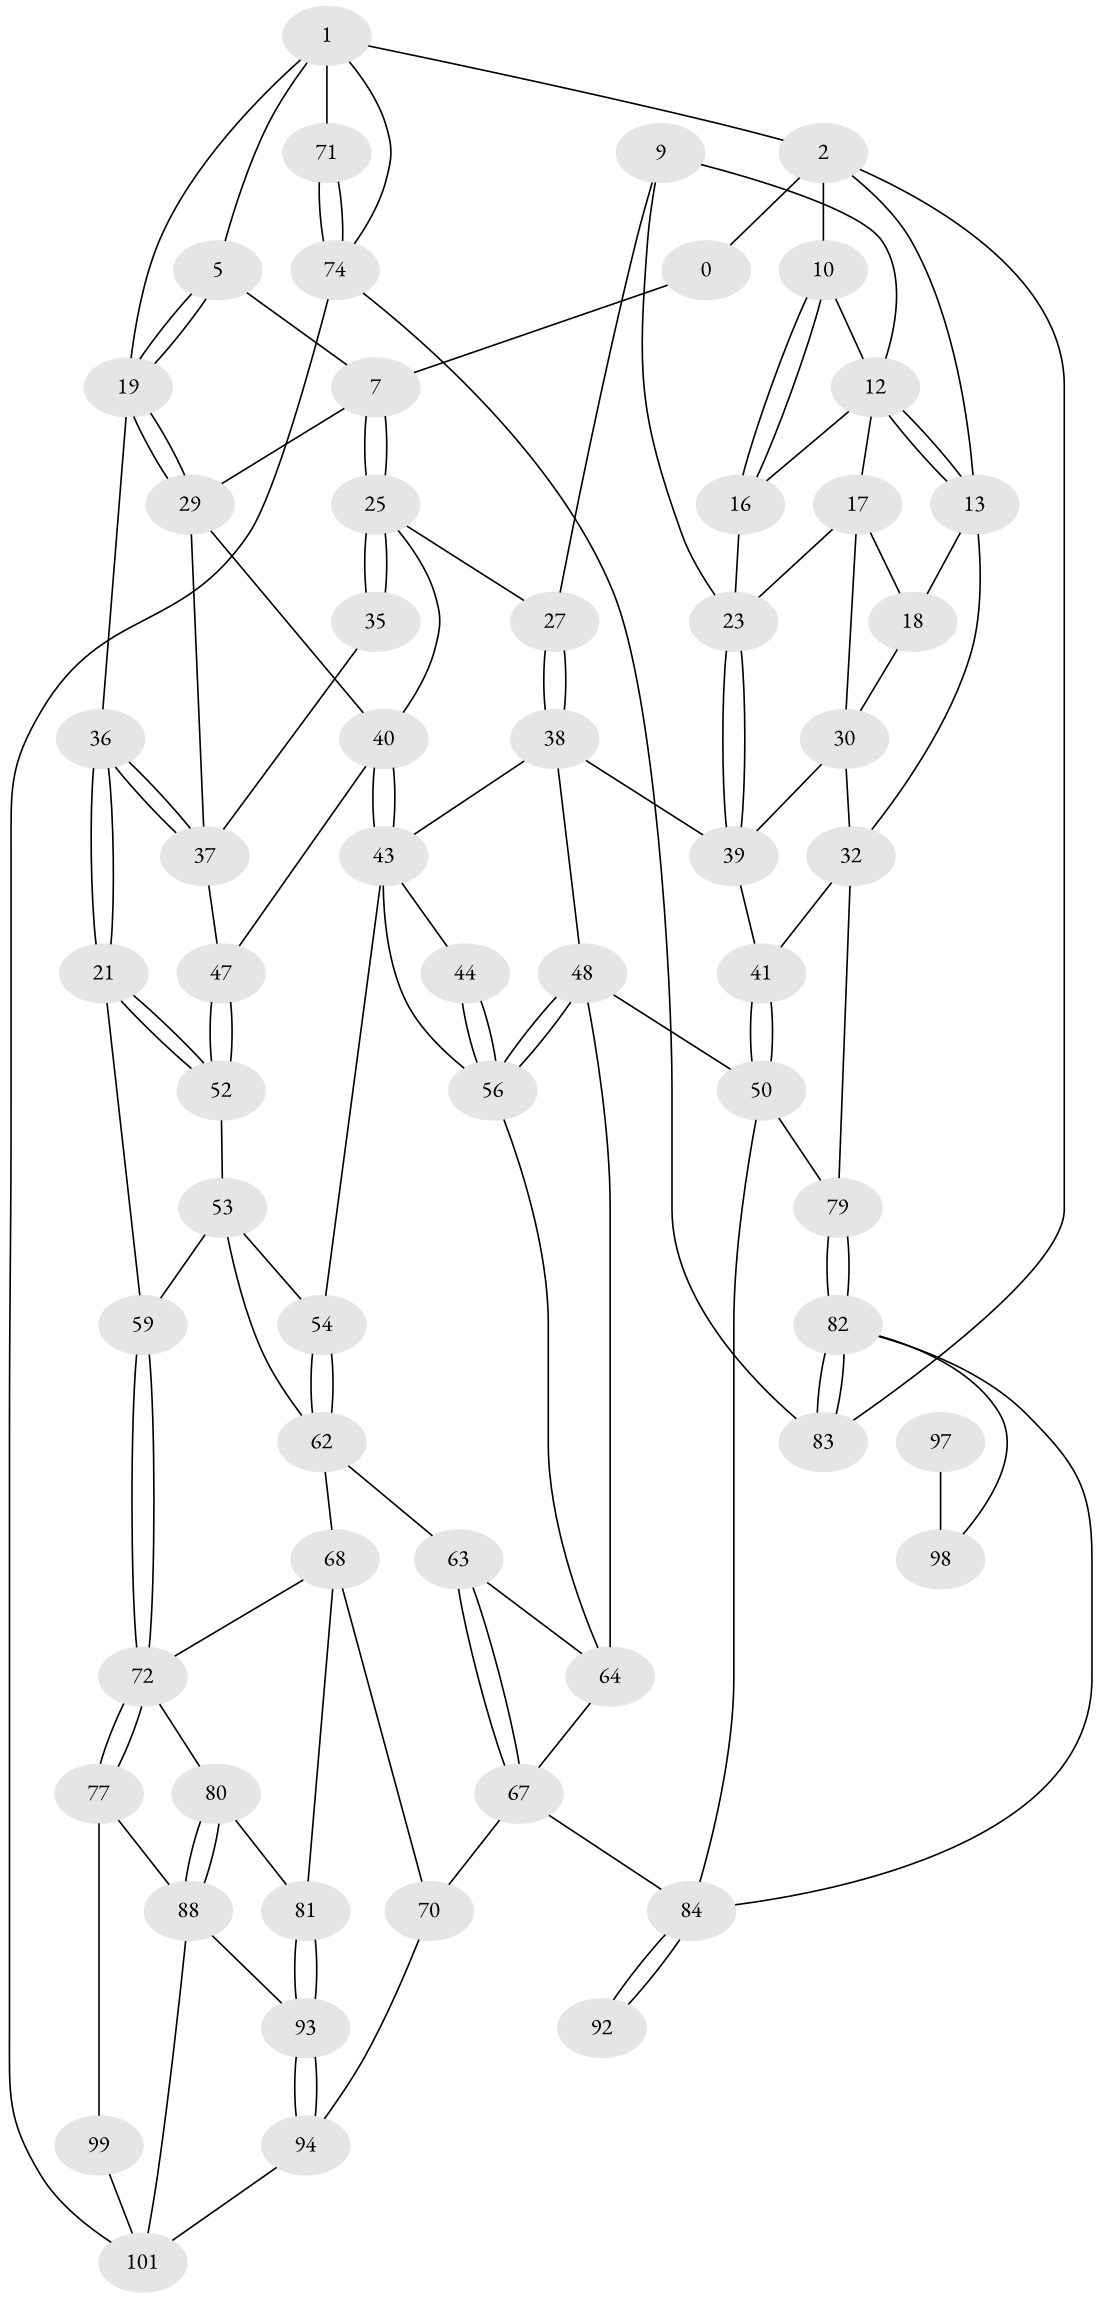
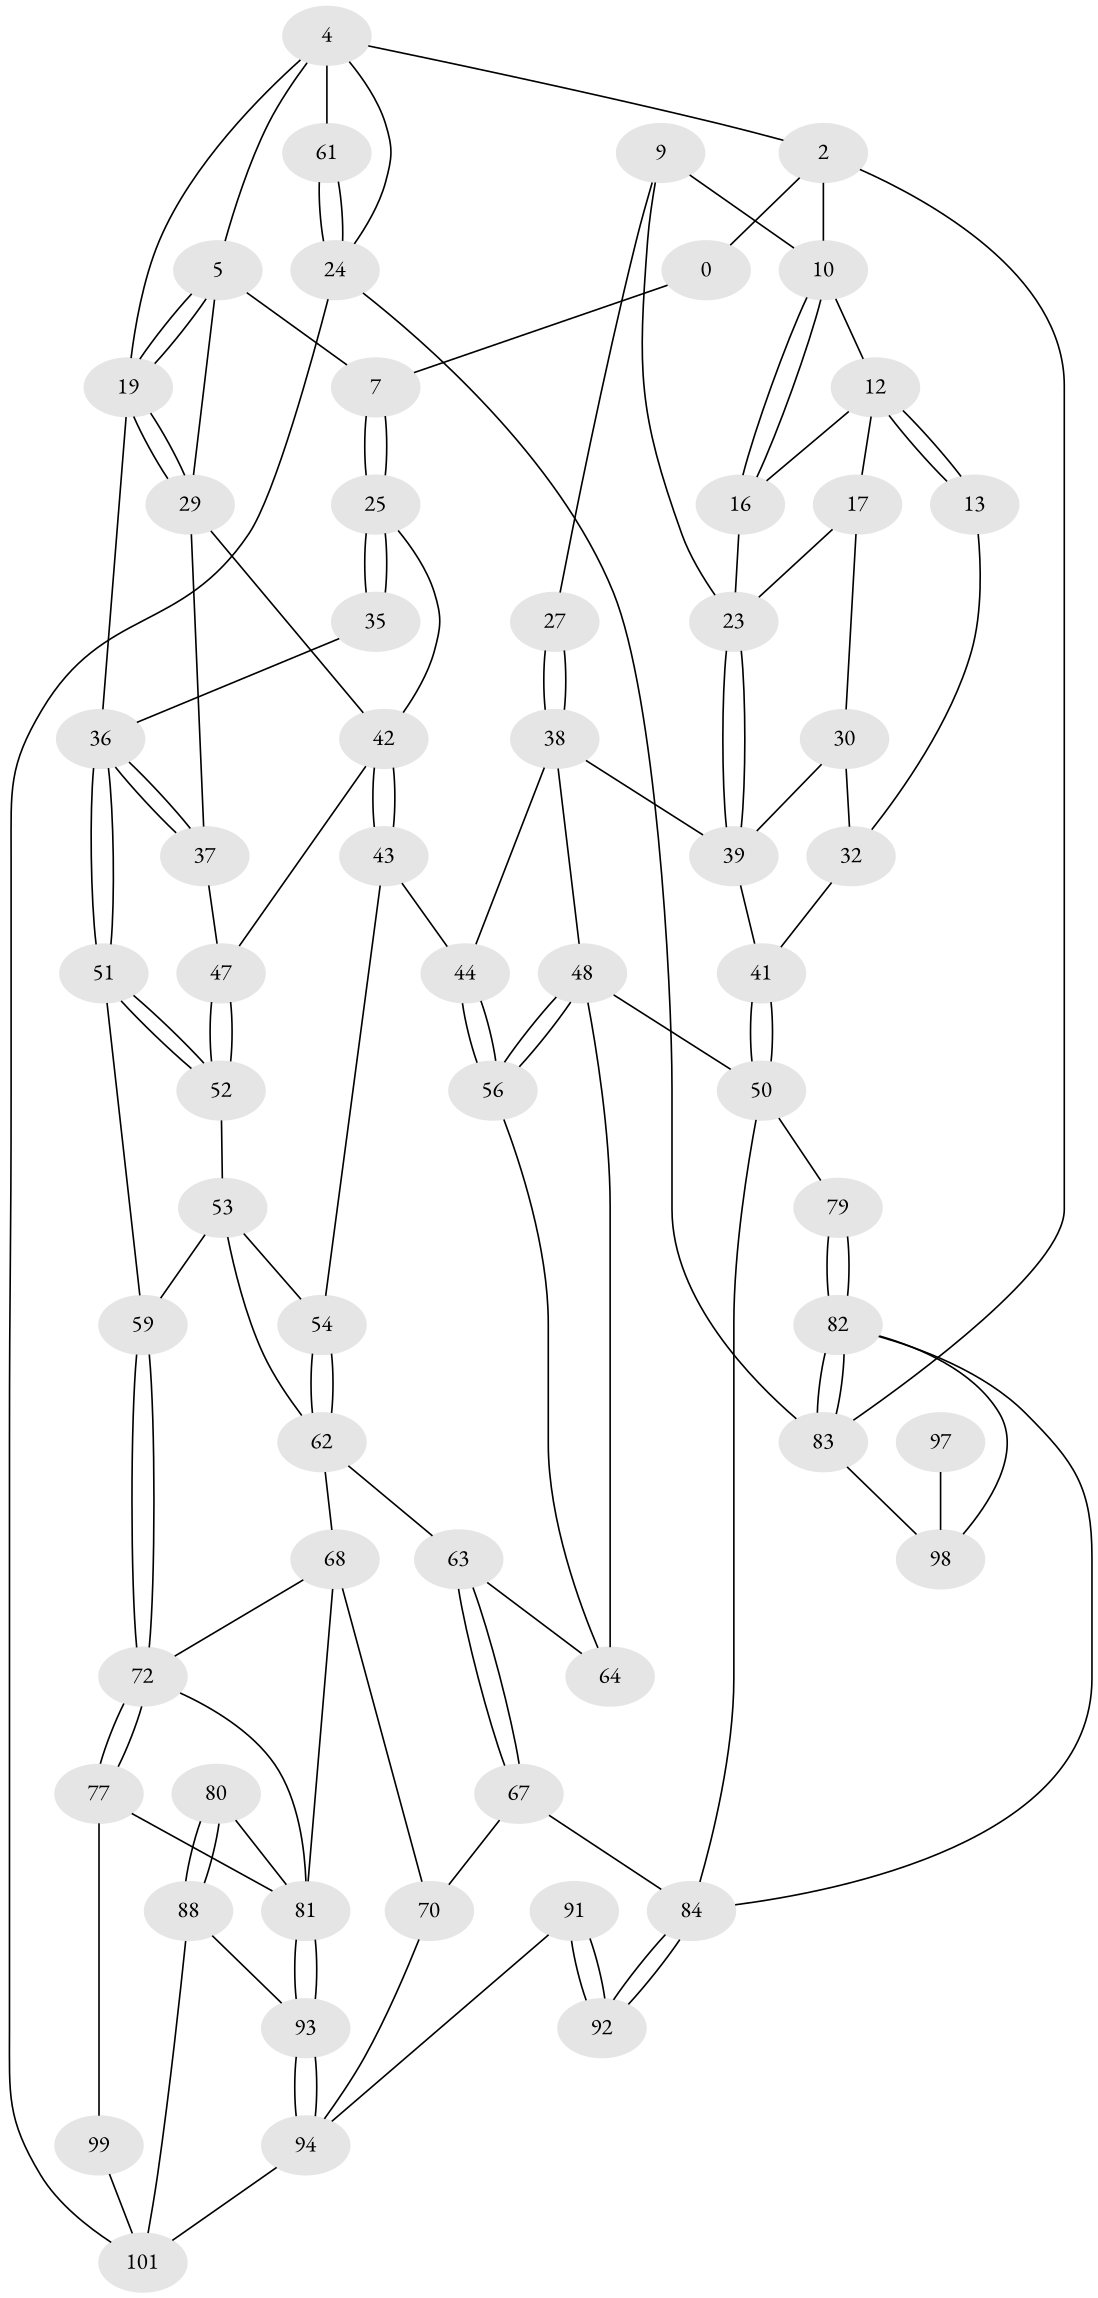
(327, 36) -> (327, 36)
(327, 153) -> (327, 153)
(852, 218) -> (742, 212)
(335, 270) -> (335, 270)
(942, 312) -> none
(271, 454) -> (204, 387)
(465, 563) -> none
(913, 622) -> none
(290, 739) -> (238, 680)
(384, 739) -> (384, 739)
(469, 798) -> (510, 856)
(104, 973) -> (104, 973)
(400, 988) -> none
(845, 1032) -> none
none -> (882, 1501)
(180, 1735) -> (275, 1766)
(565, 1735) -> none
(144, 1852) -> (202, 1852)
none -> (574, 1911)
